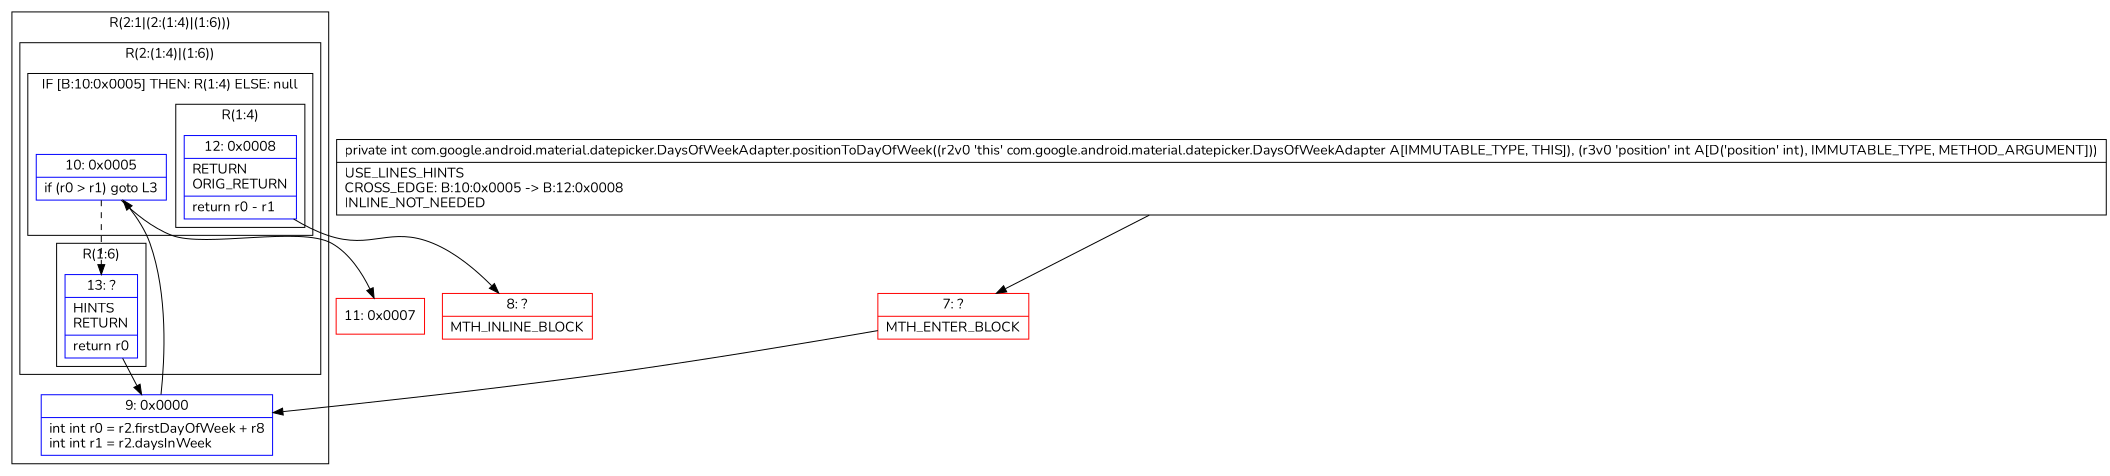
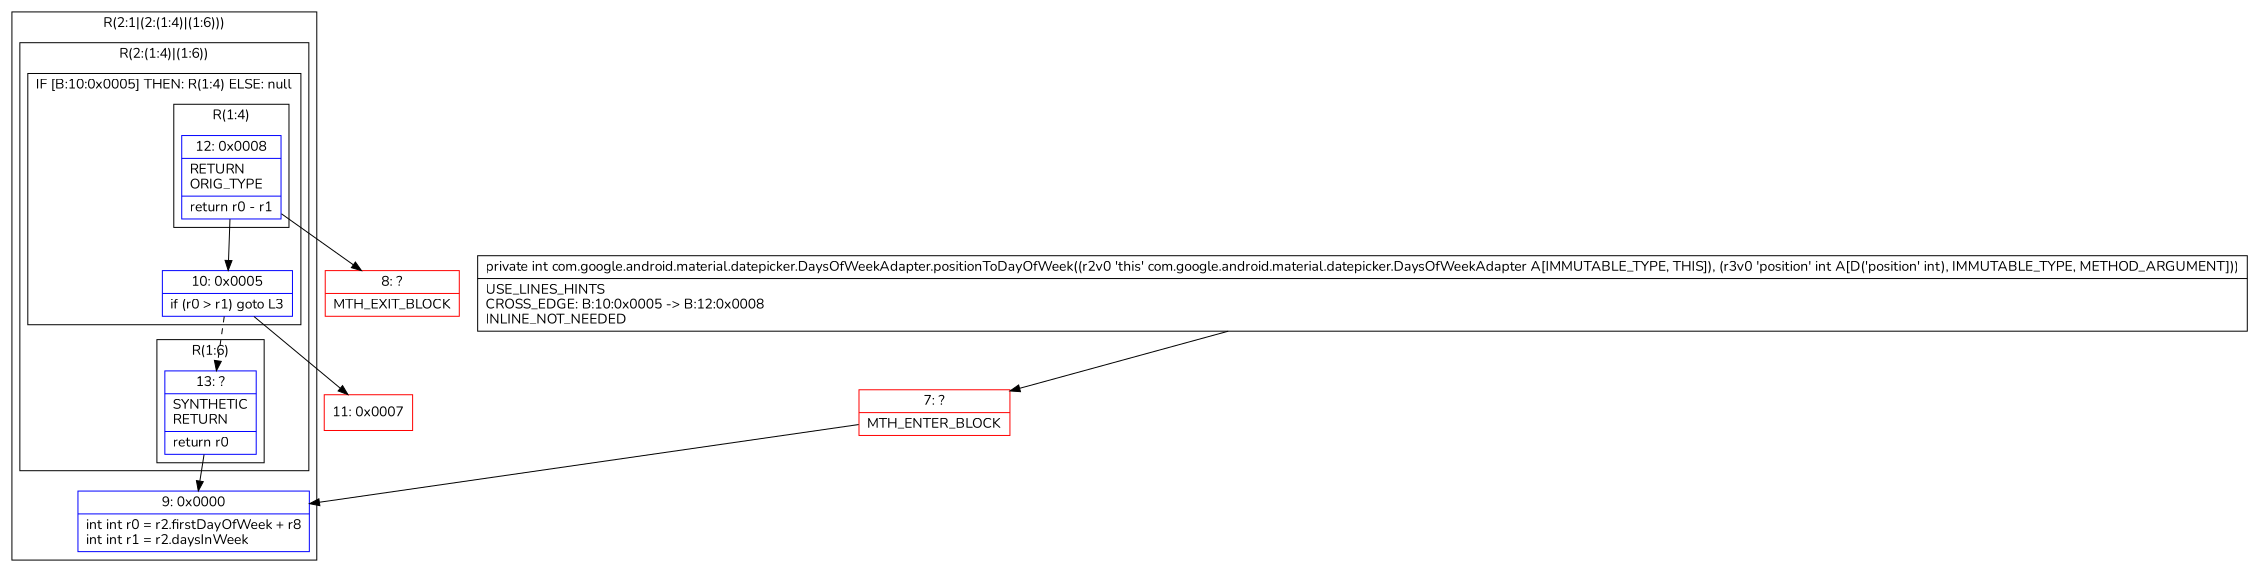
(240, 184) -> (226, 184)
(162, 298) -> (229, 240)
(94, 308) -> (211, 405)
(517, 327) -> (392, 304)
